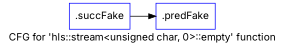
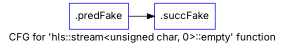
(139, 16) -> (138, 16)
